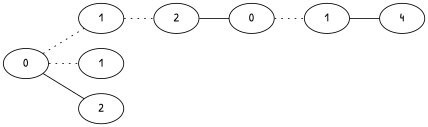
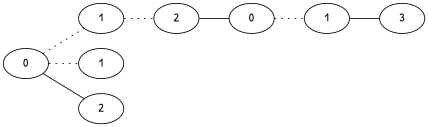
(402, 18) -> (402, 18)
